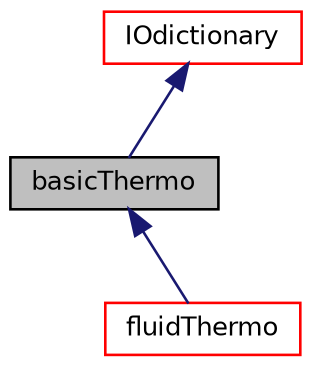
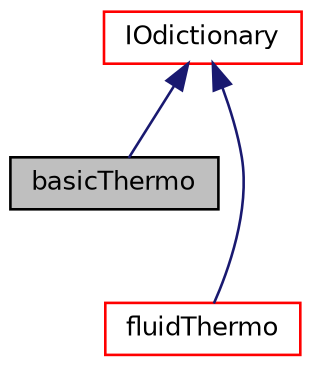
(166, 267) -> (243, 196)
